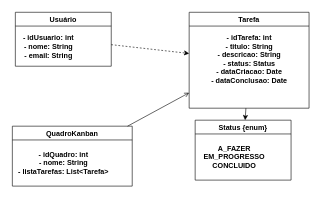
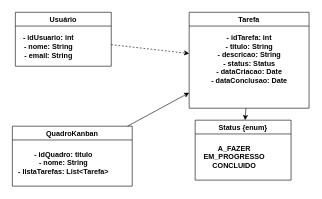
(185, 95) -> (184, 96)
(64, 164) -> (64, 164)
